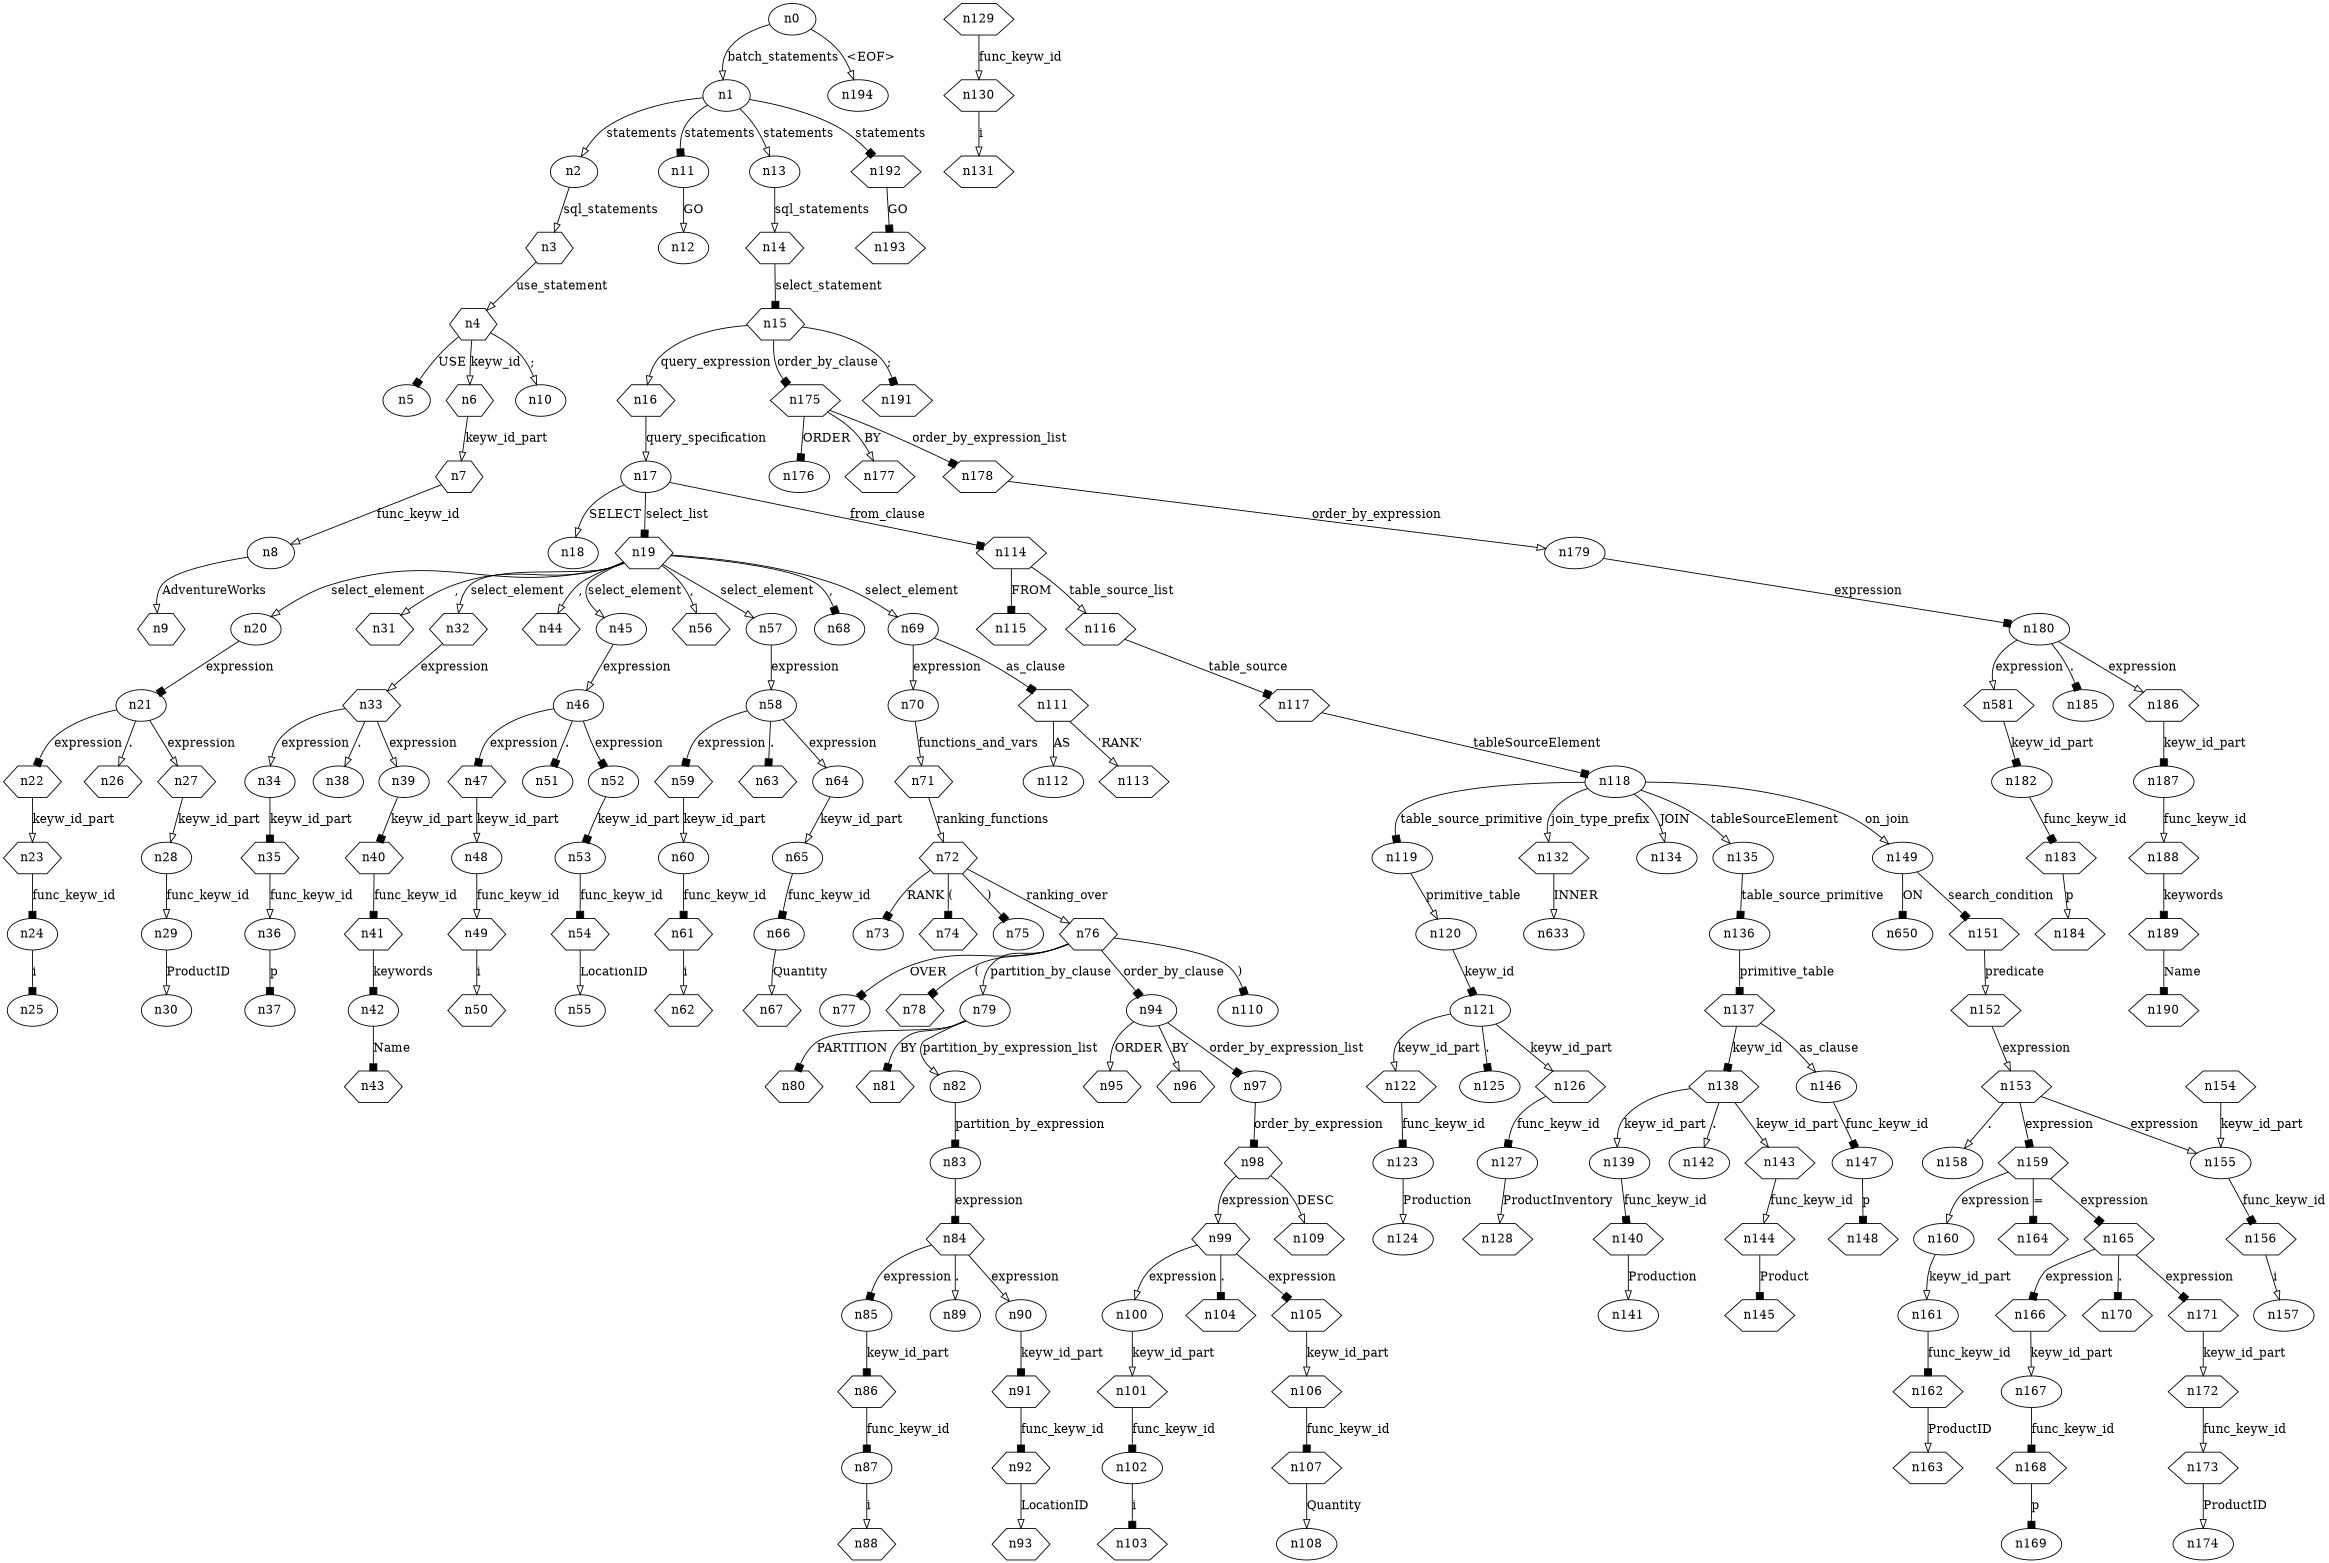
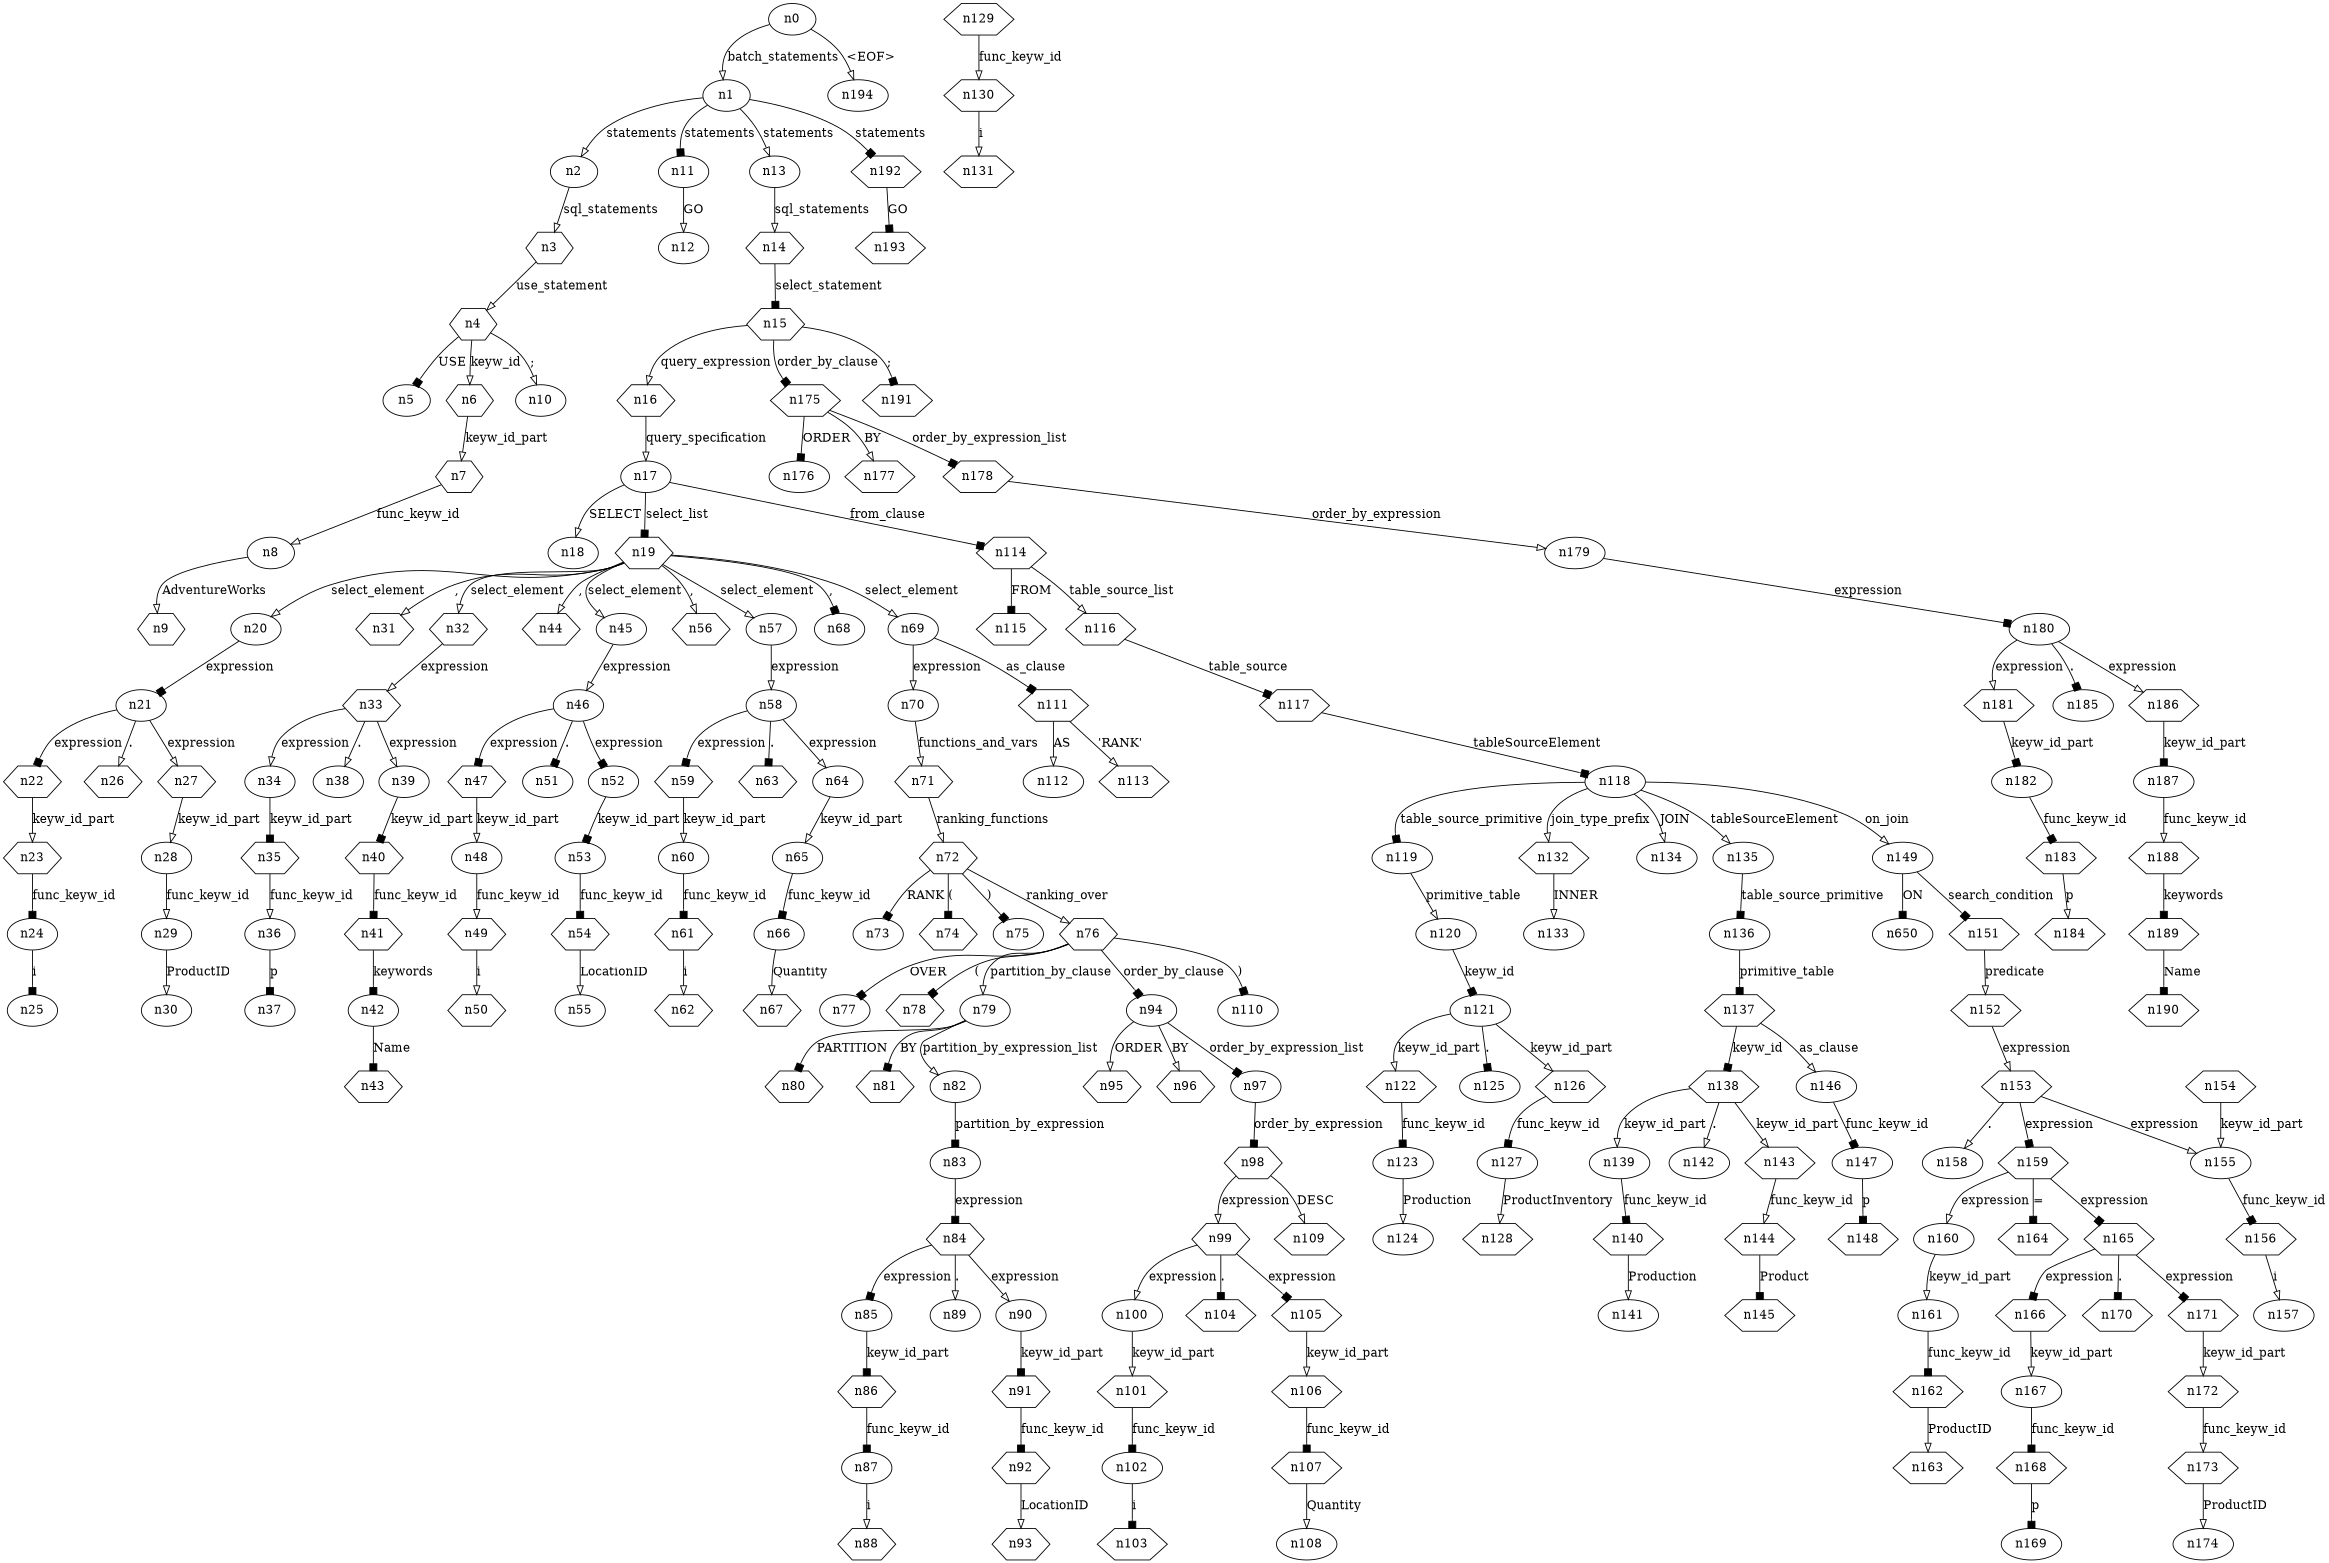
(1999, 705) -> (1999, 705)
(1554, 934) -> (1554, 934)
